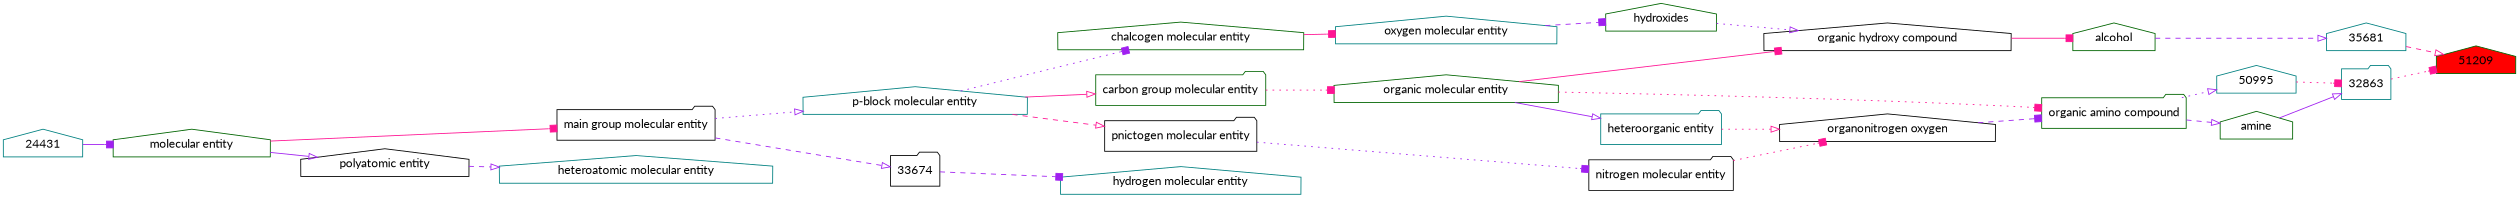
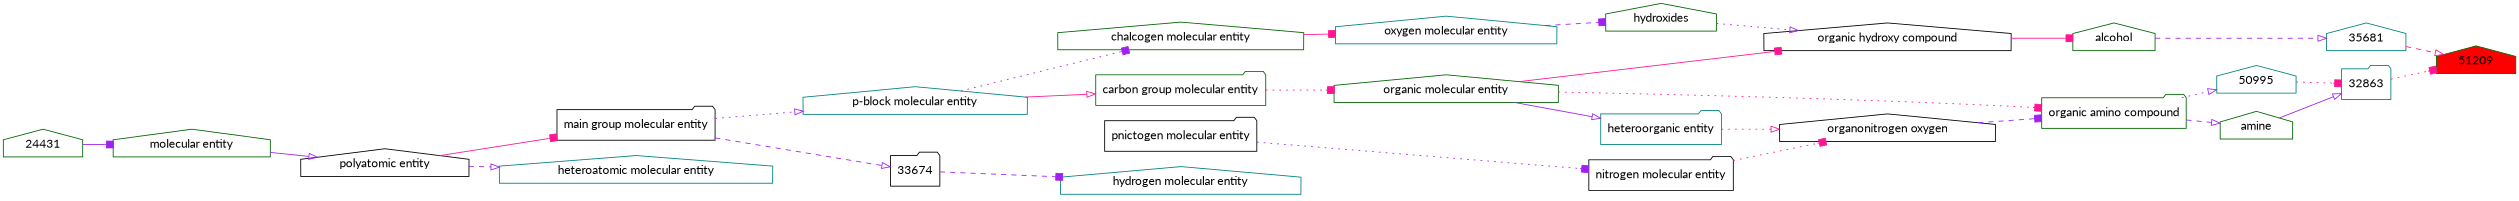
(1054, 120) -> none
(409, 135) -> (494, 147)
(43, 145) -> (43, 145)
